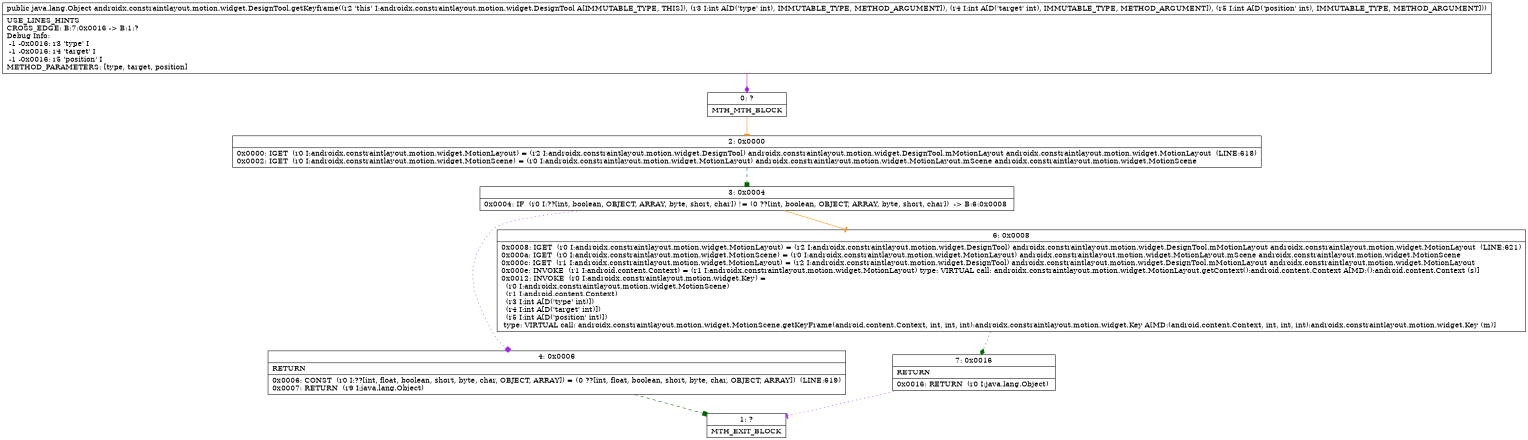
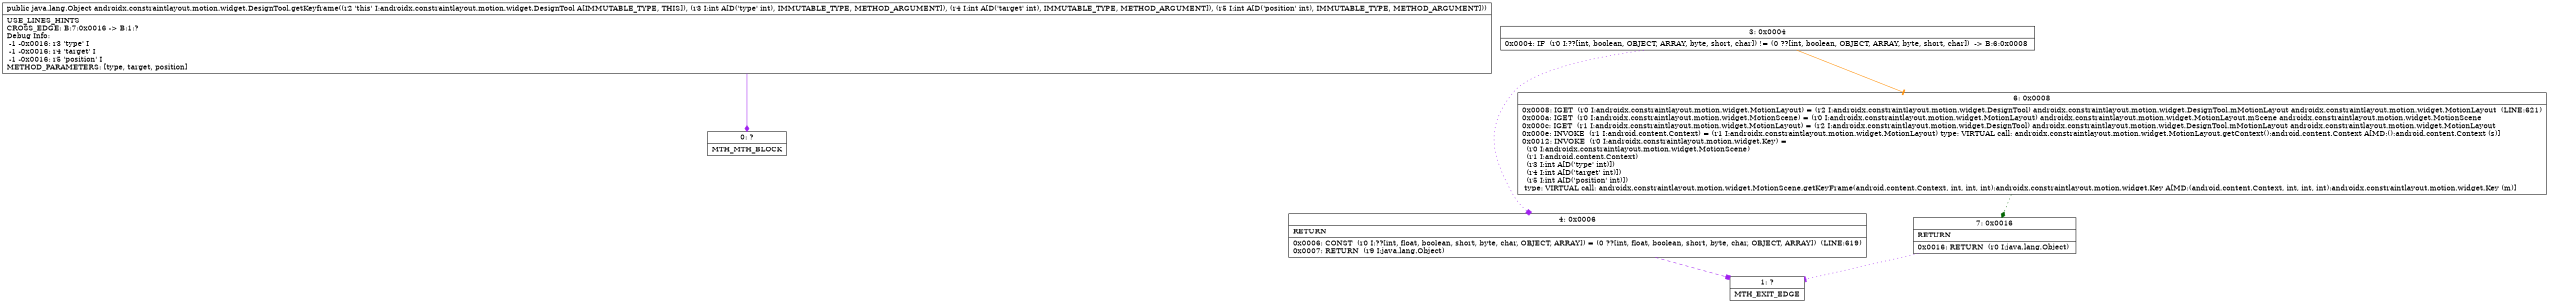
(747, 152) -> none
(668, 404) -> (1690, 267)
(746, 431) -> (1767, 294)
